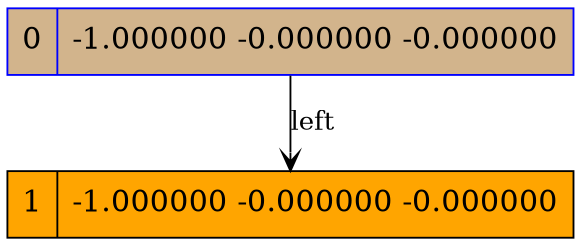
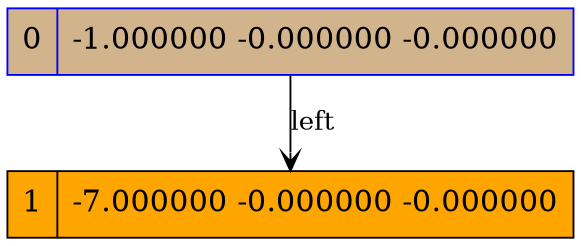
(315, 203) -> (315, 203)
